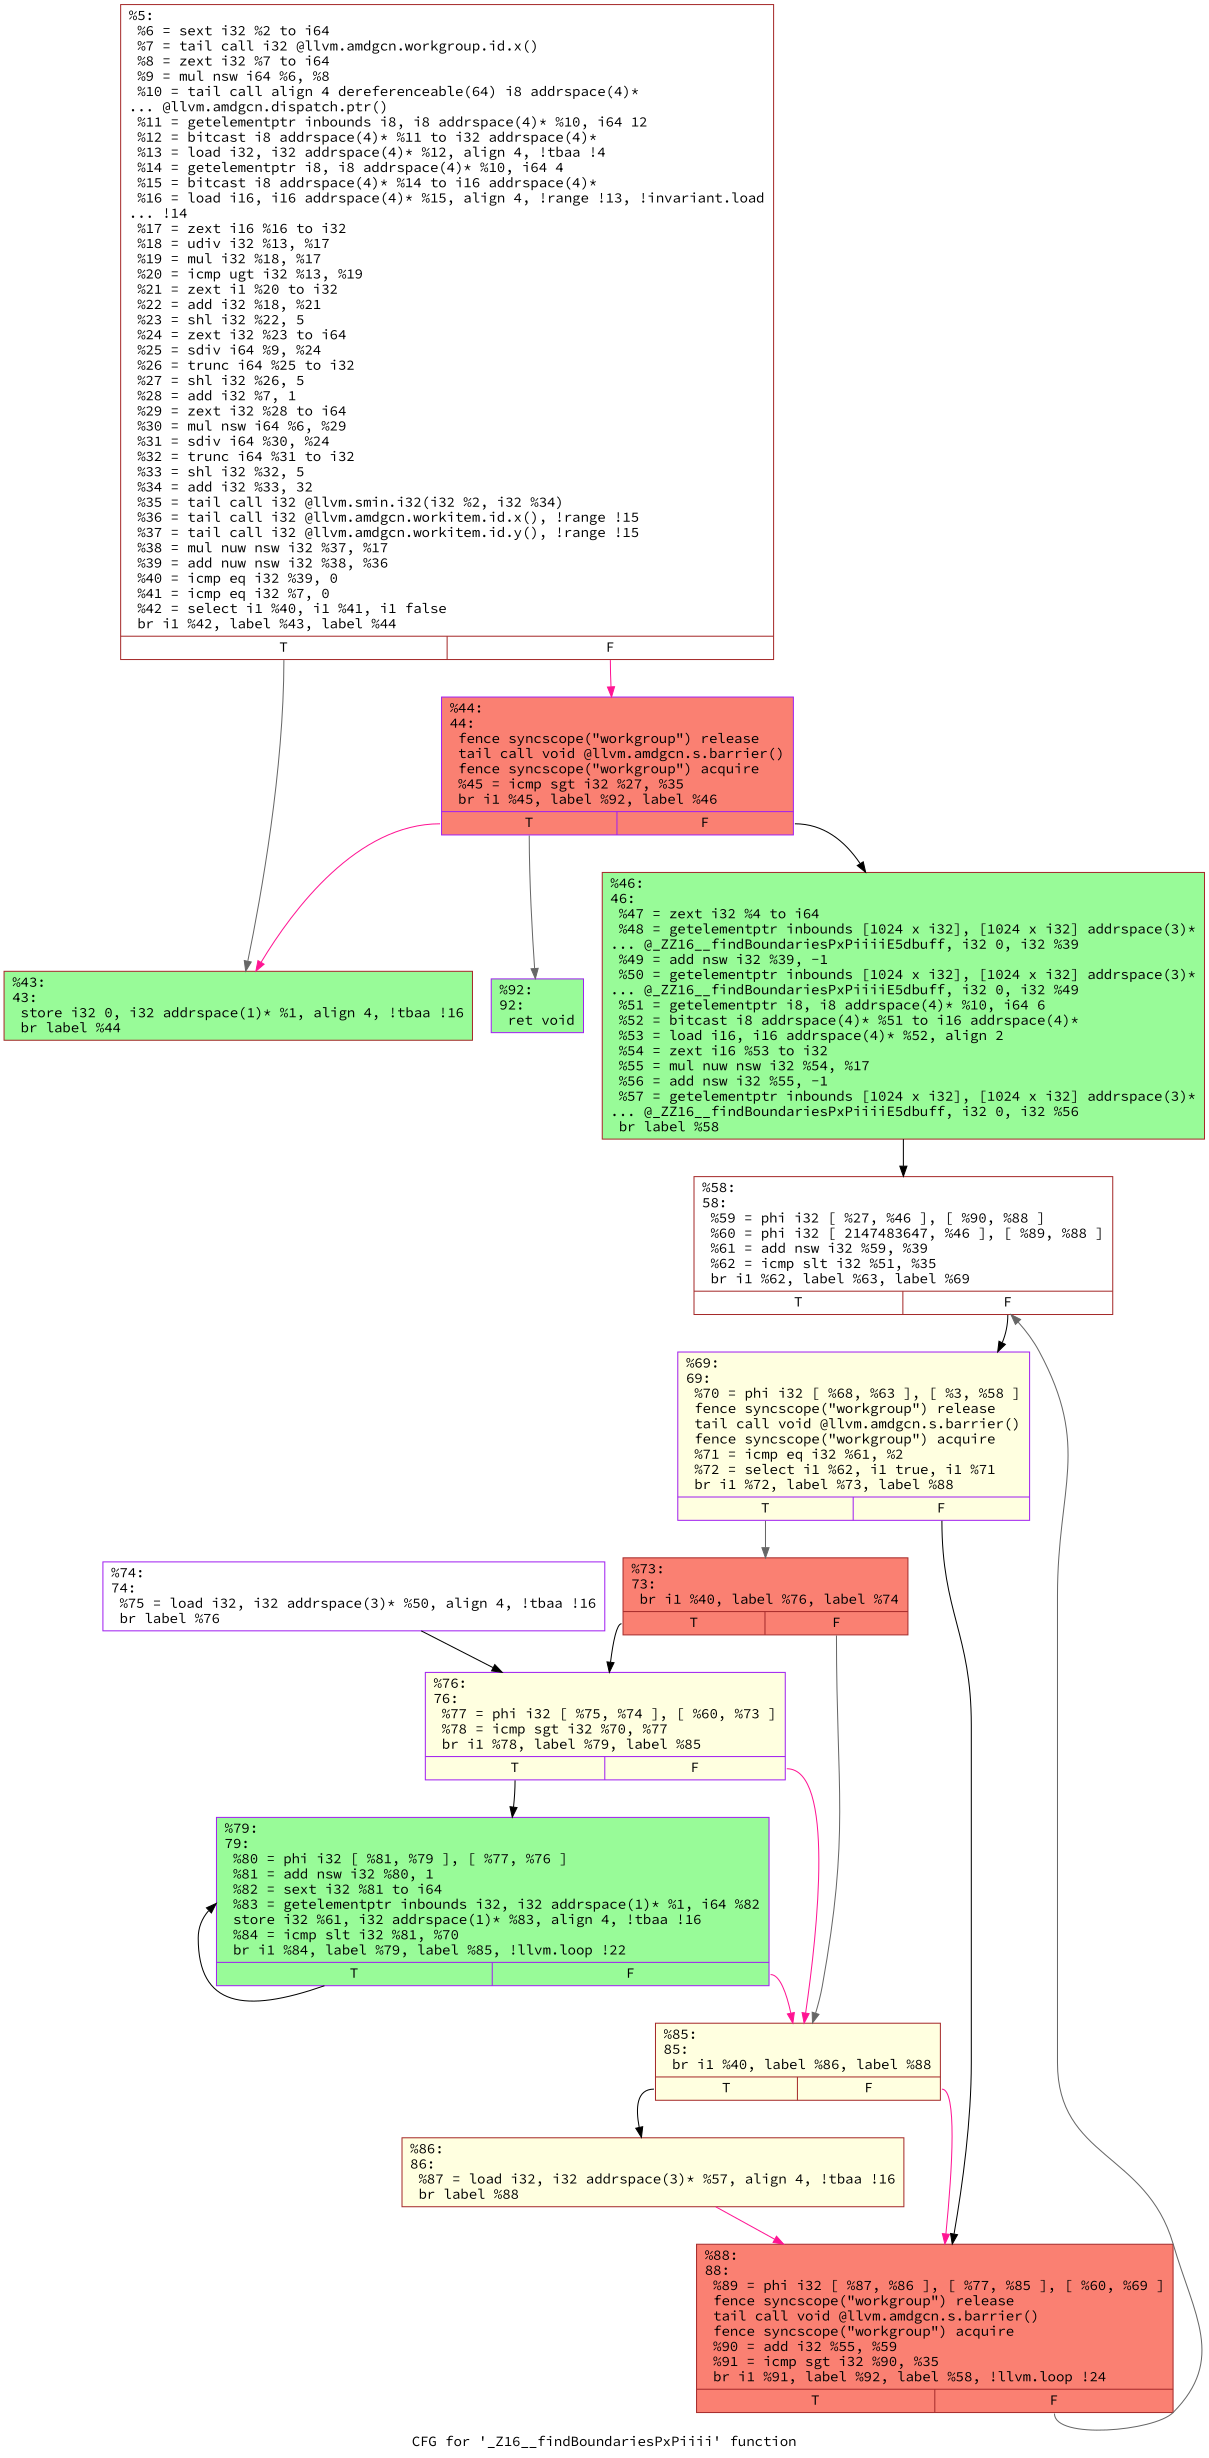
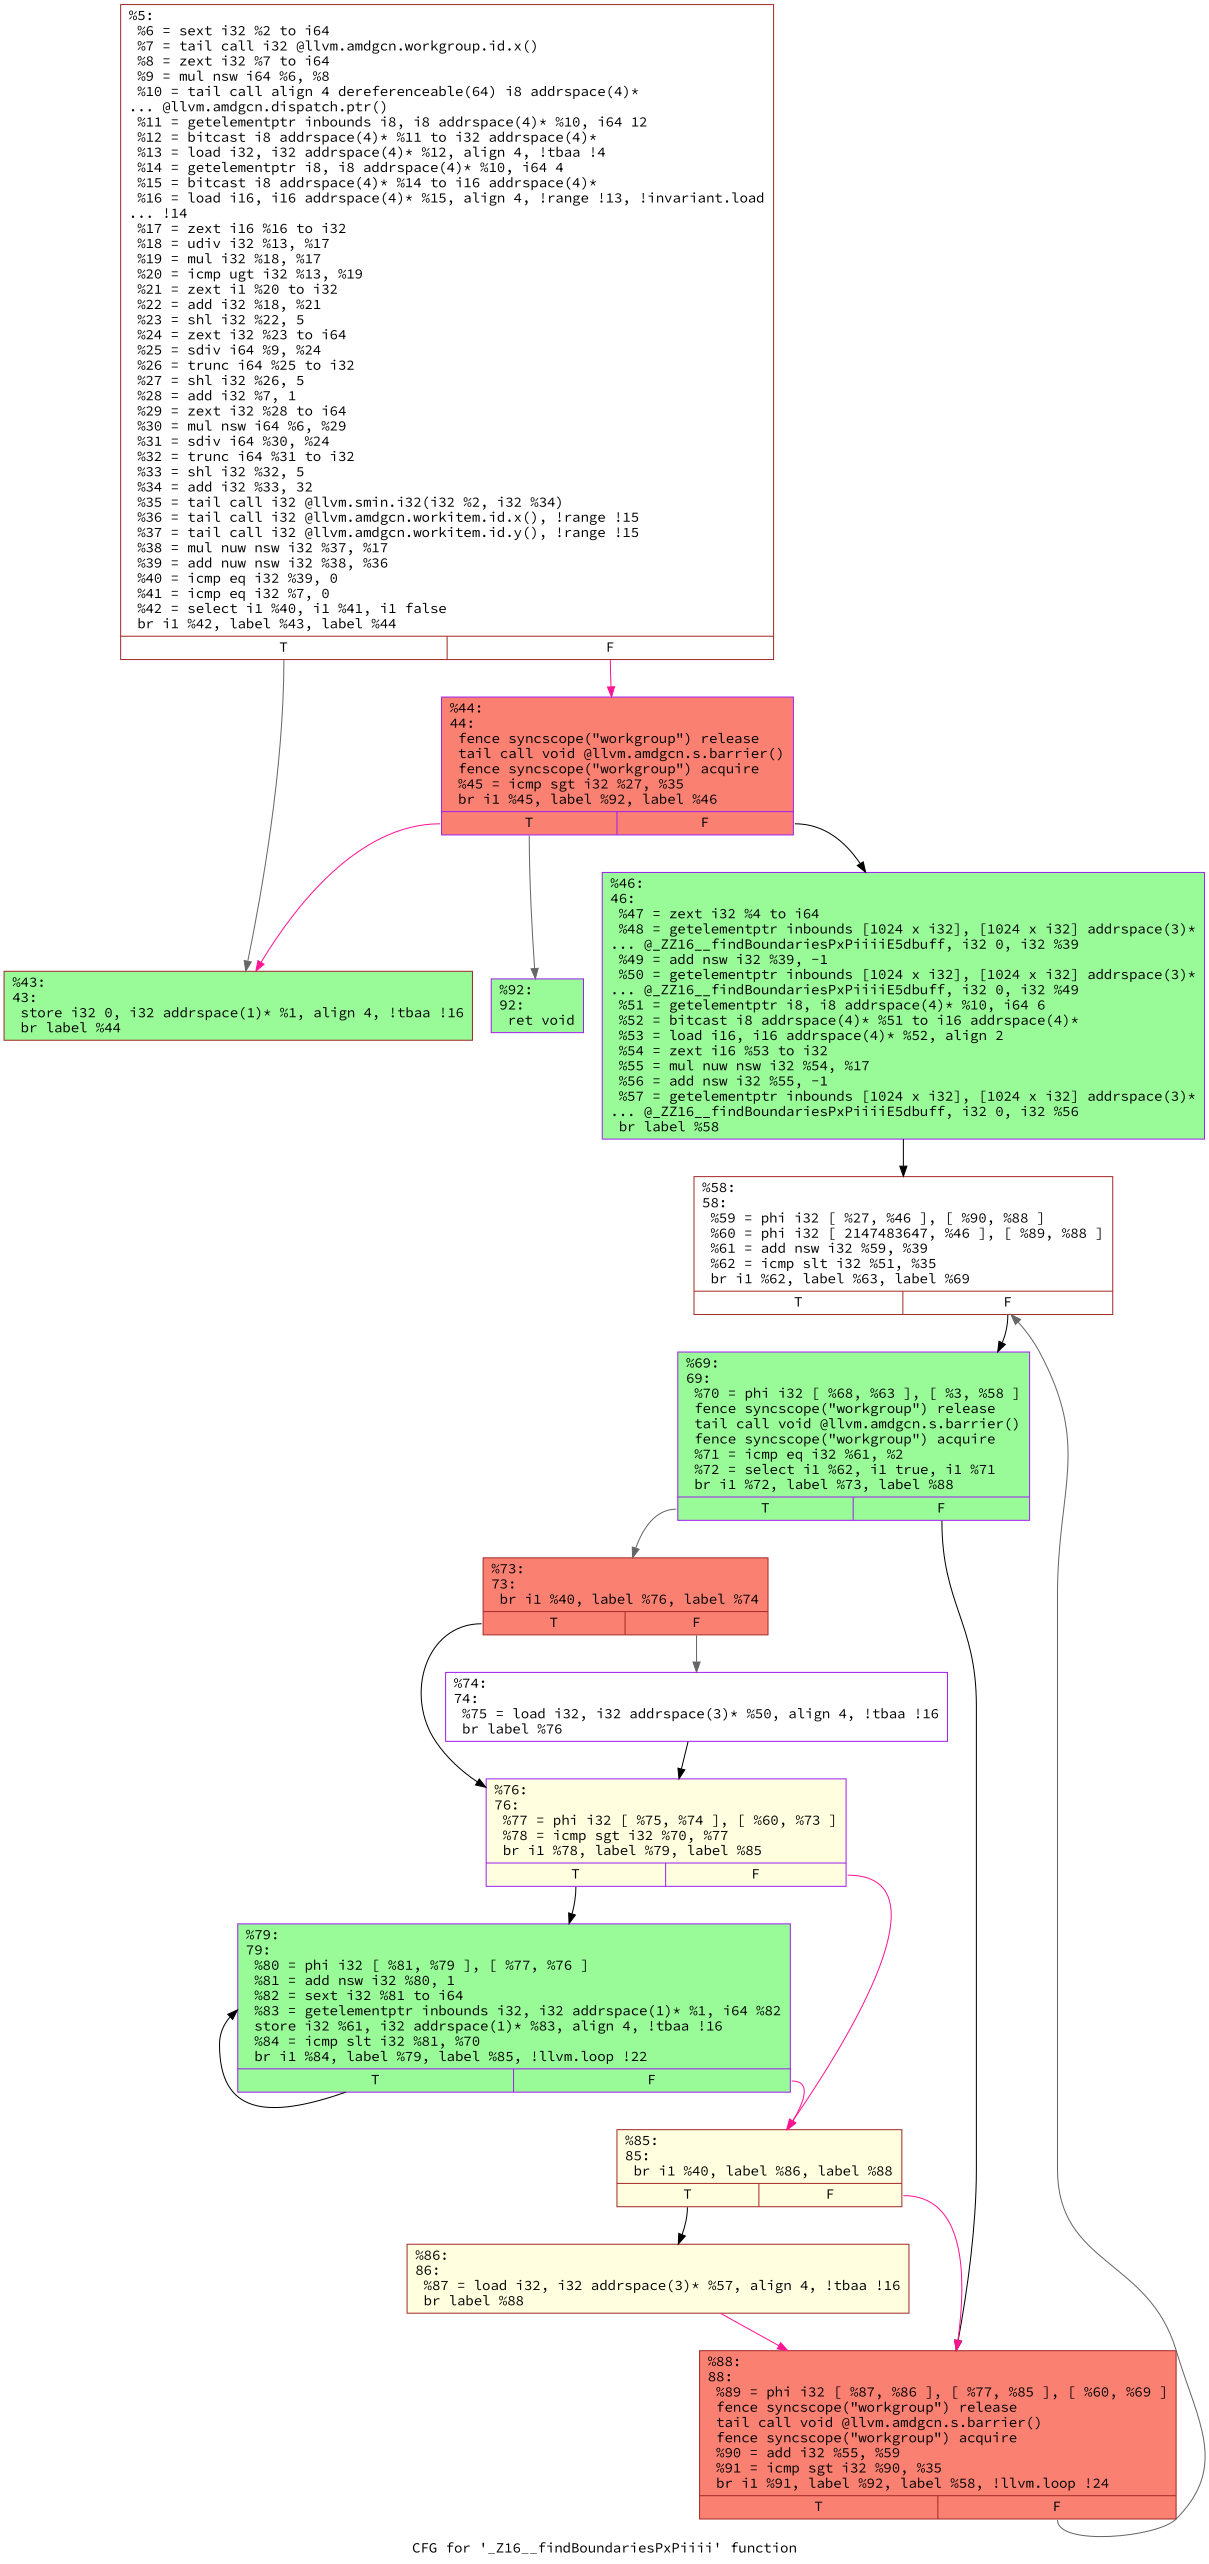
(903, 1006) -> (903, 1006)
(854, 1436) -> (854, 1436)
(839, 1825) -> (697, 1649)
